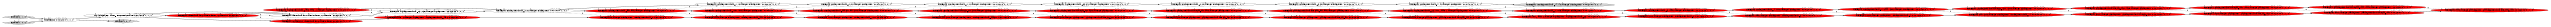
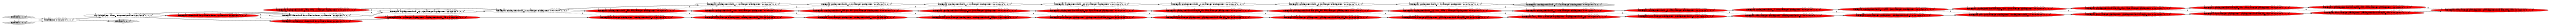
(35, 18) -> (35, 18)
(35, 22) -> (35, 22)
